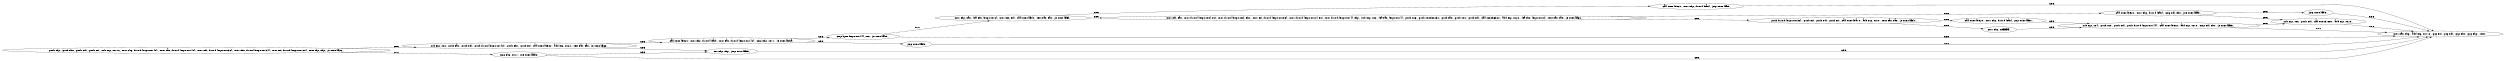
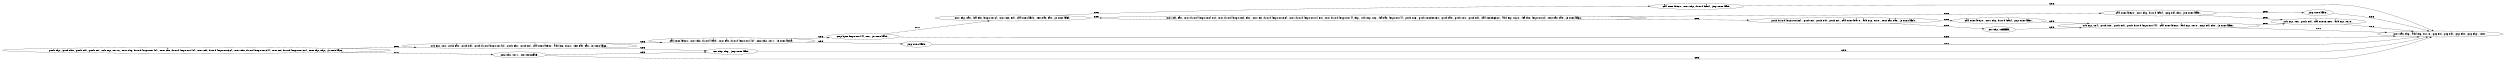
(1999, 30) -> (1999, 30)
(732, 51) -> (732, 51)
(519, 55) -> (519, 55)
